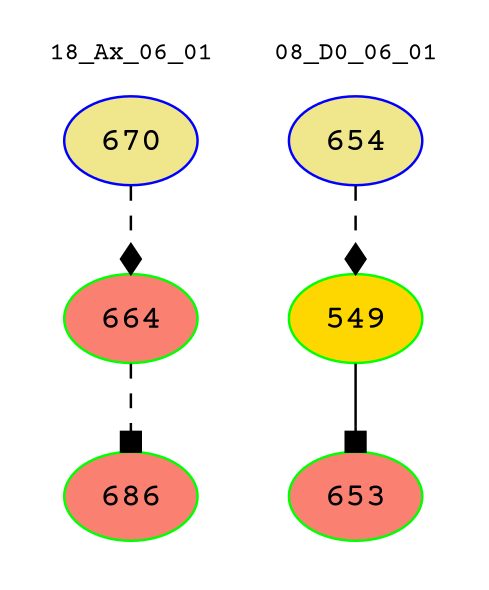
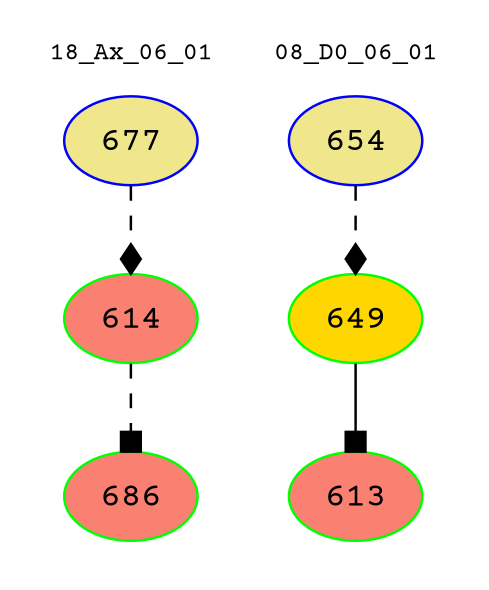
(131, 141) -> (131, 141)
(131, 319) -> (131, 319)
(356, 319) -> (356, 319)
(356, 496) -> (356, 496)
